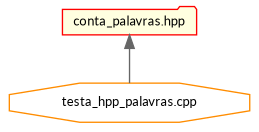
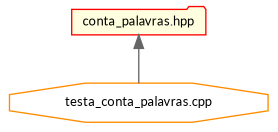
(130, 103) -> (139, 103)
